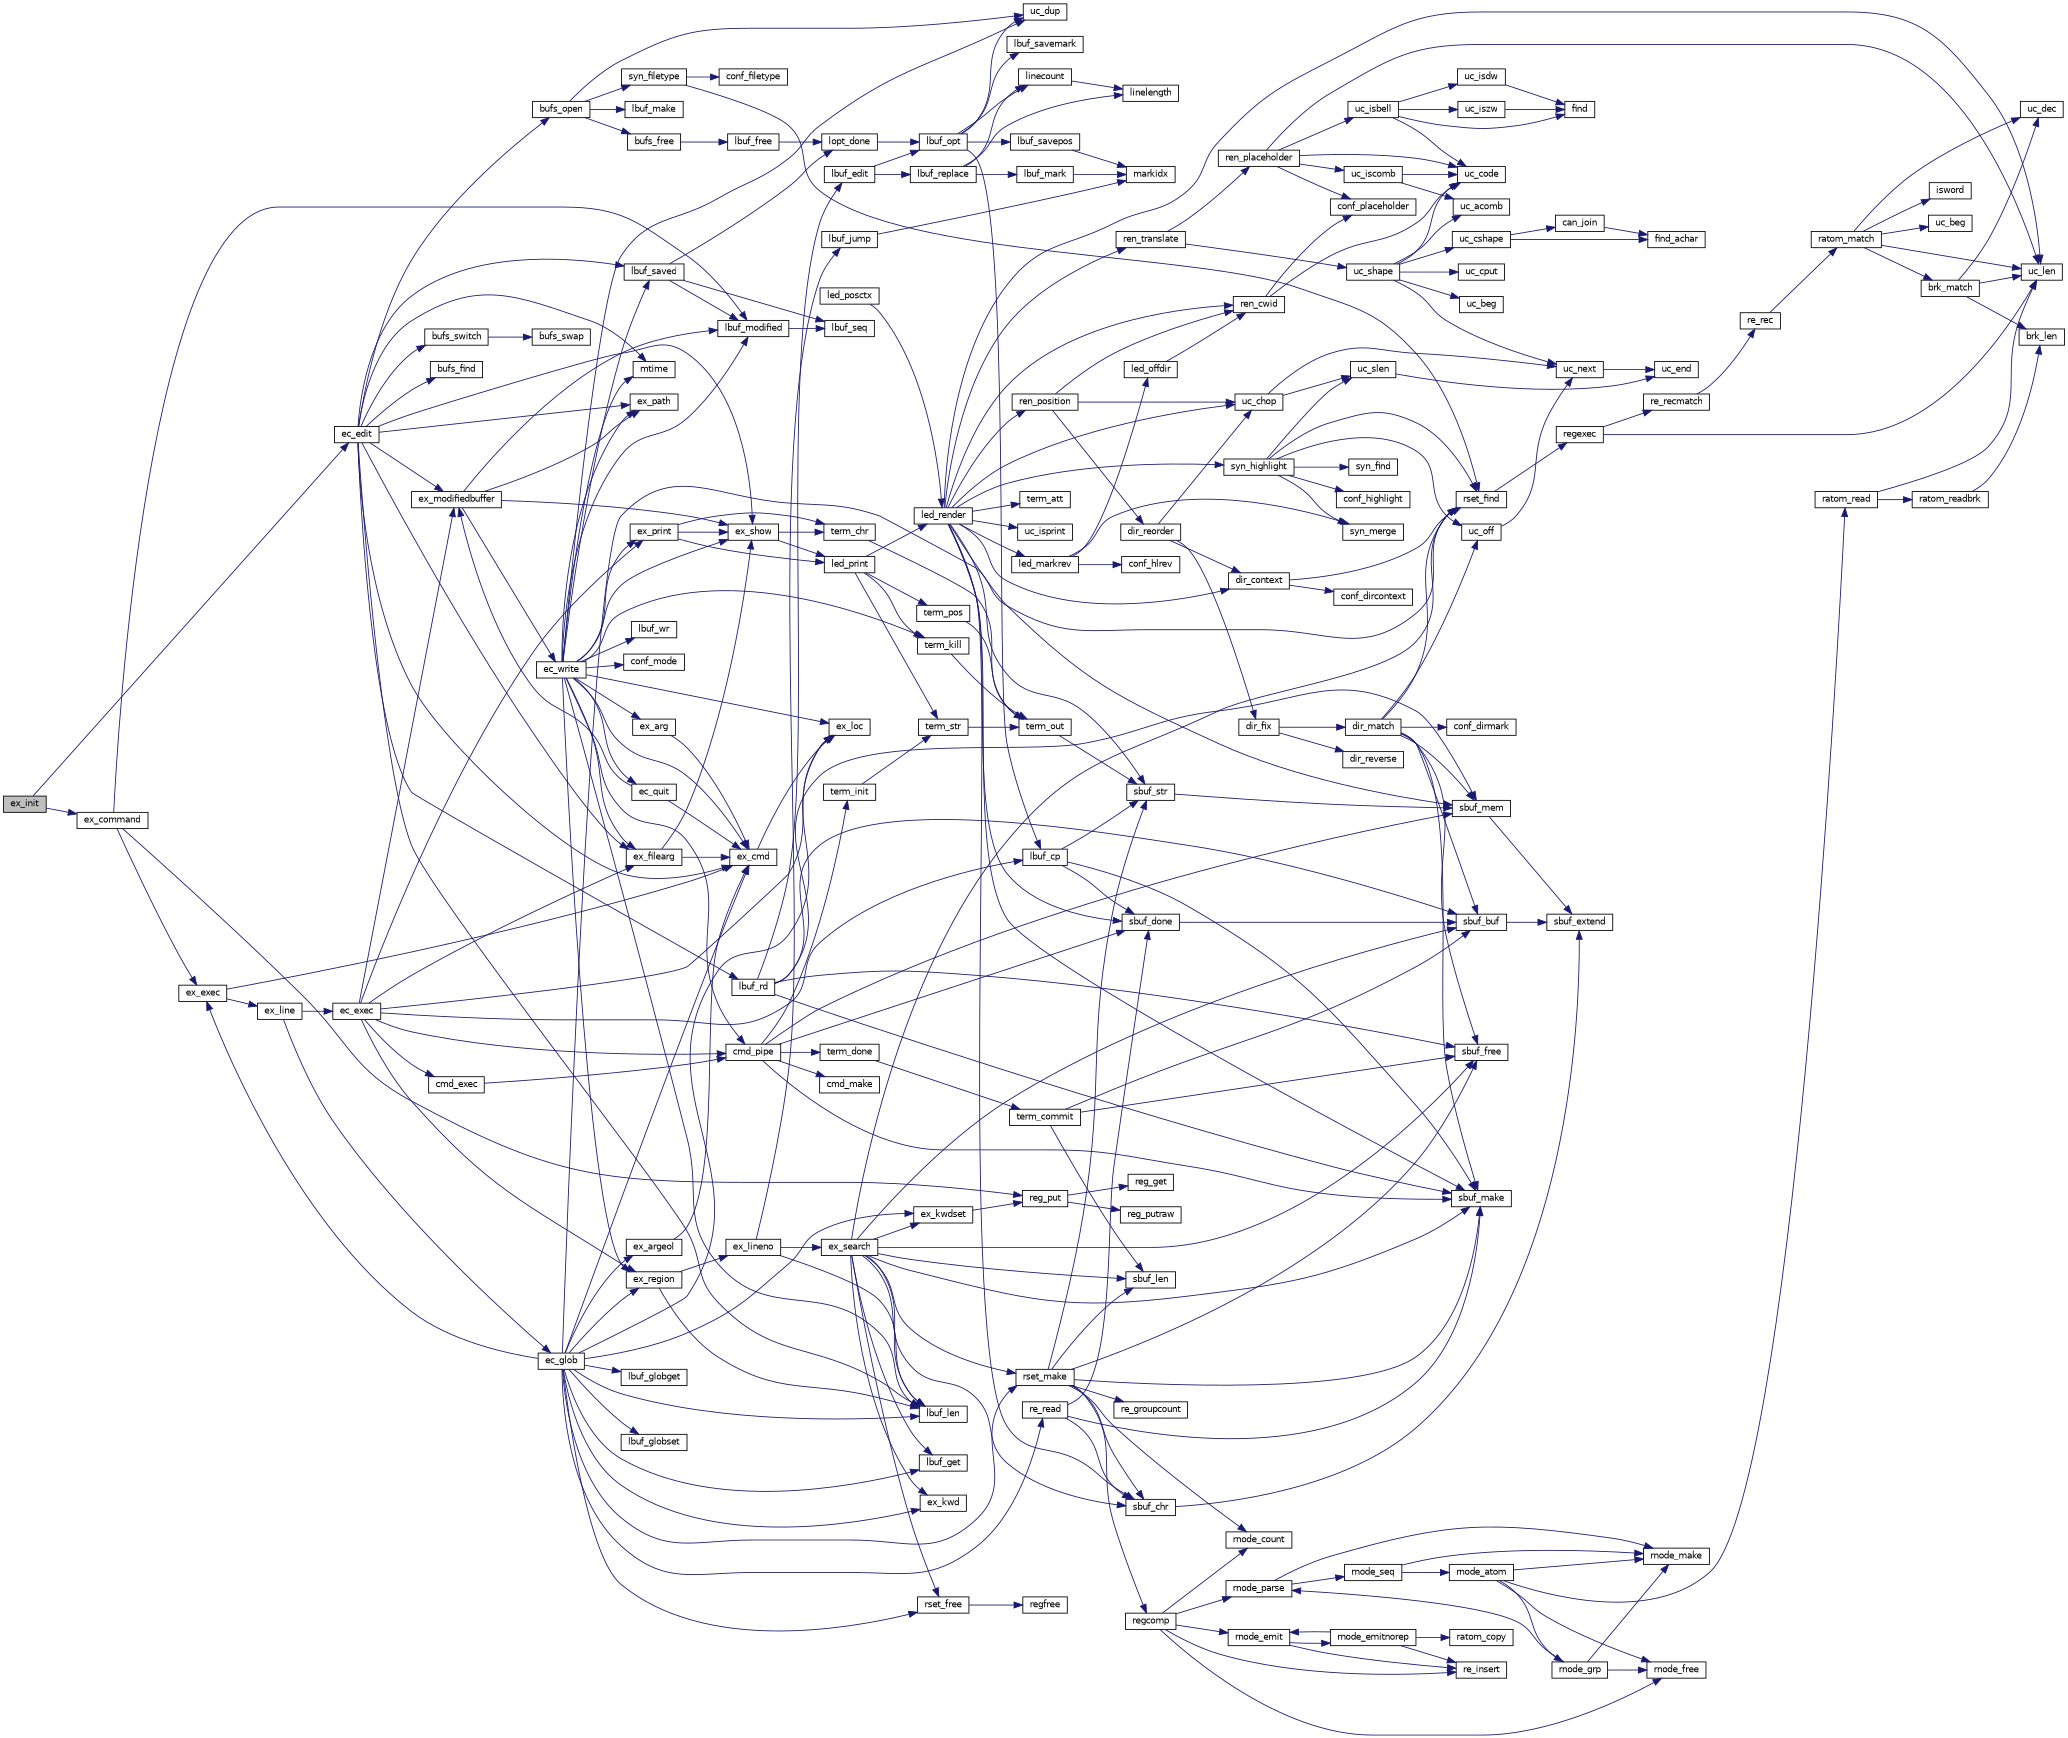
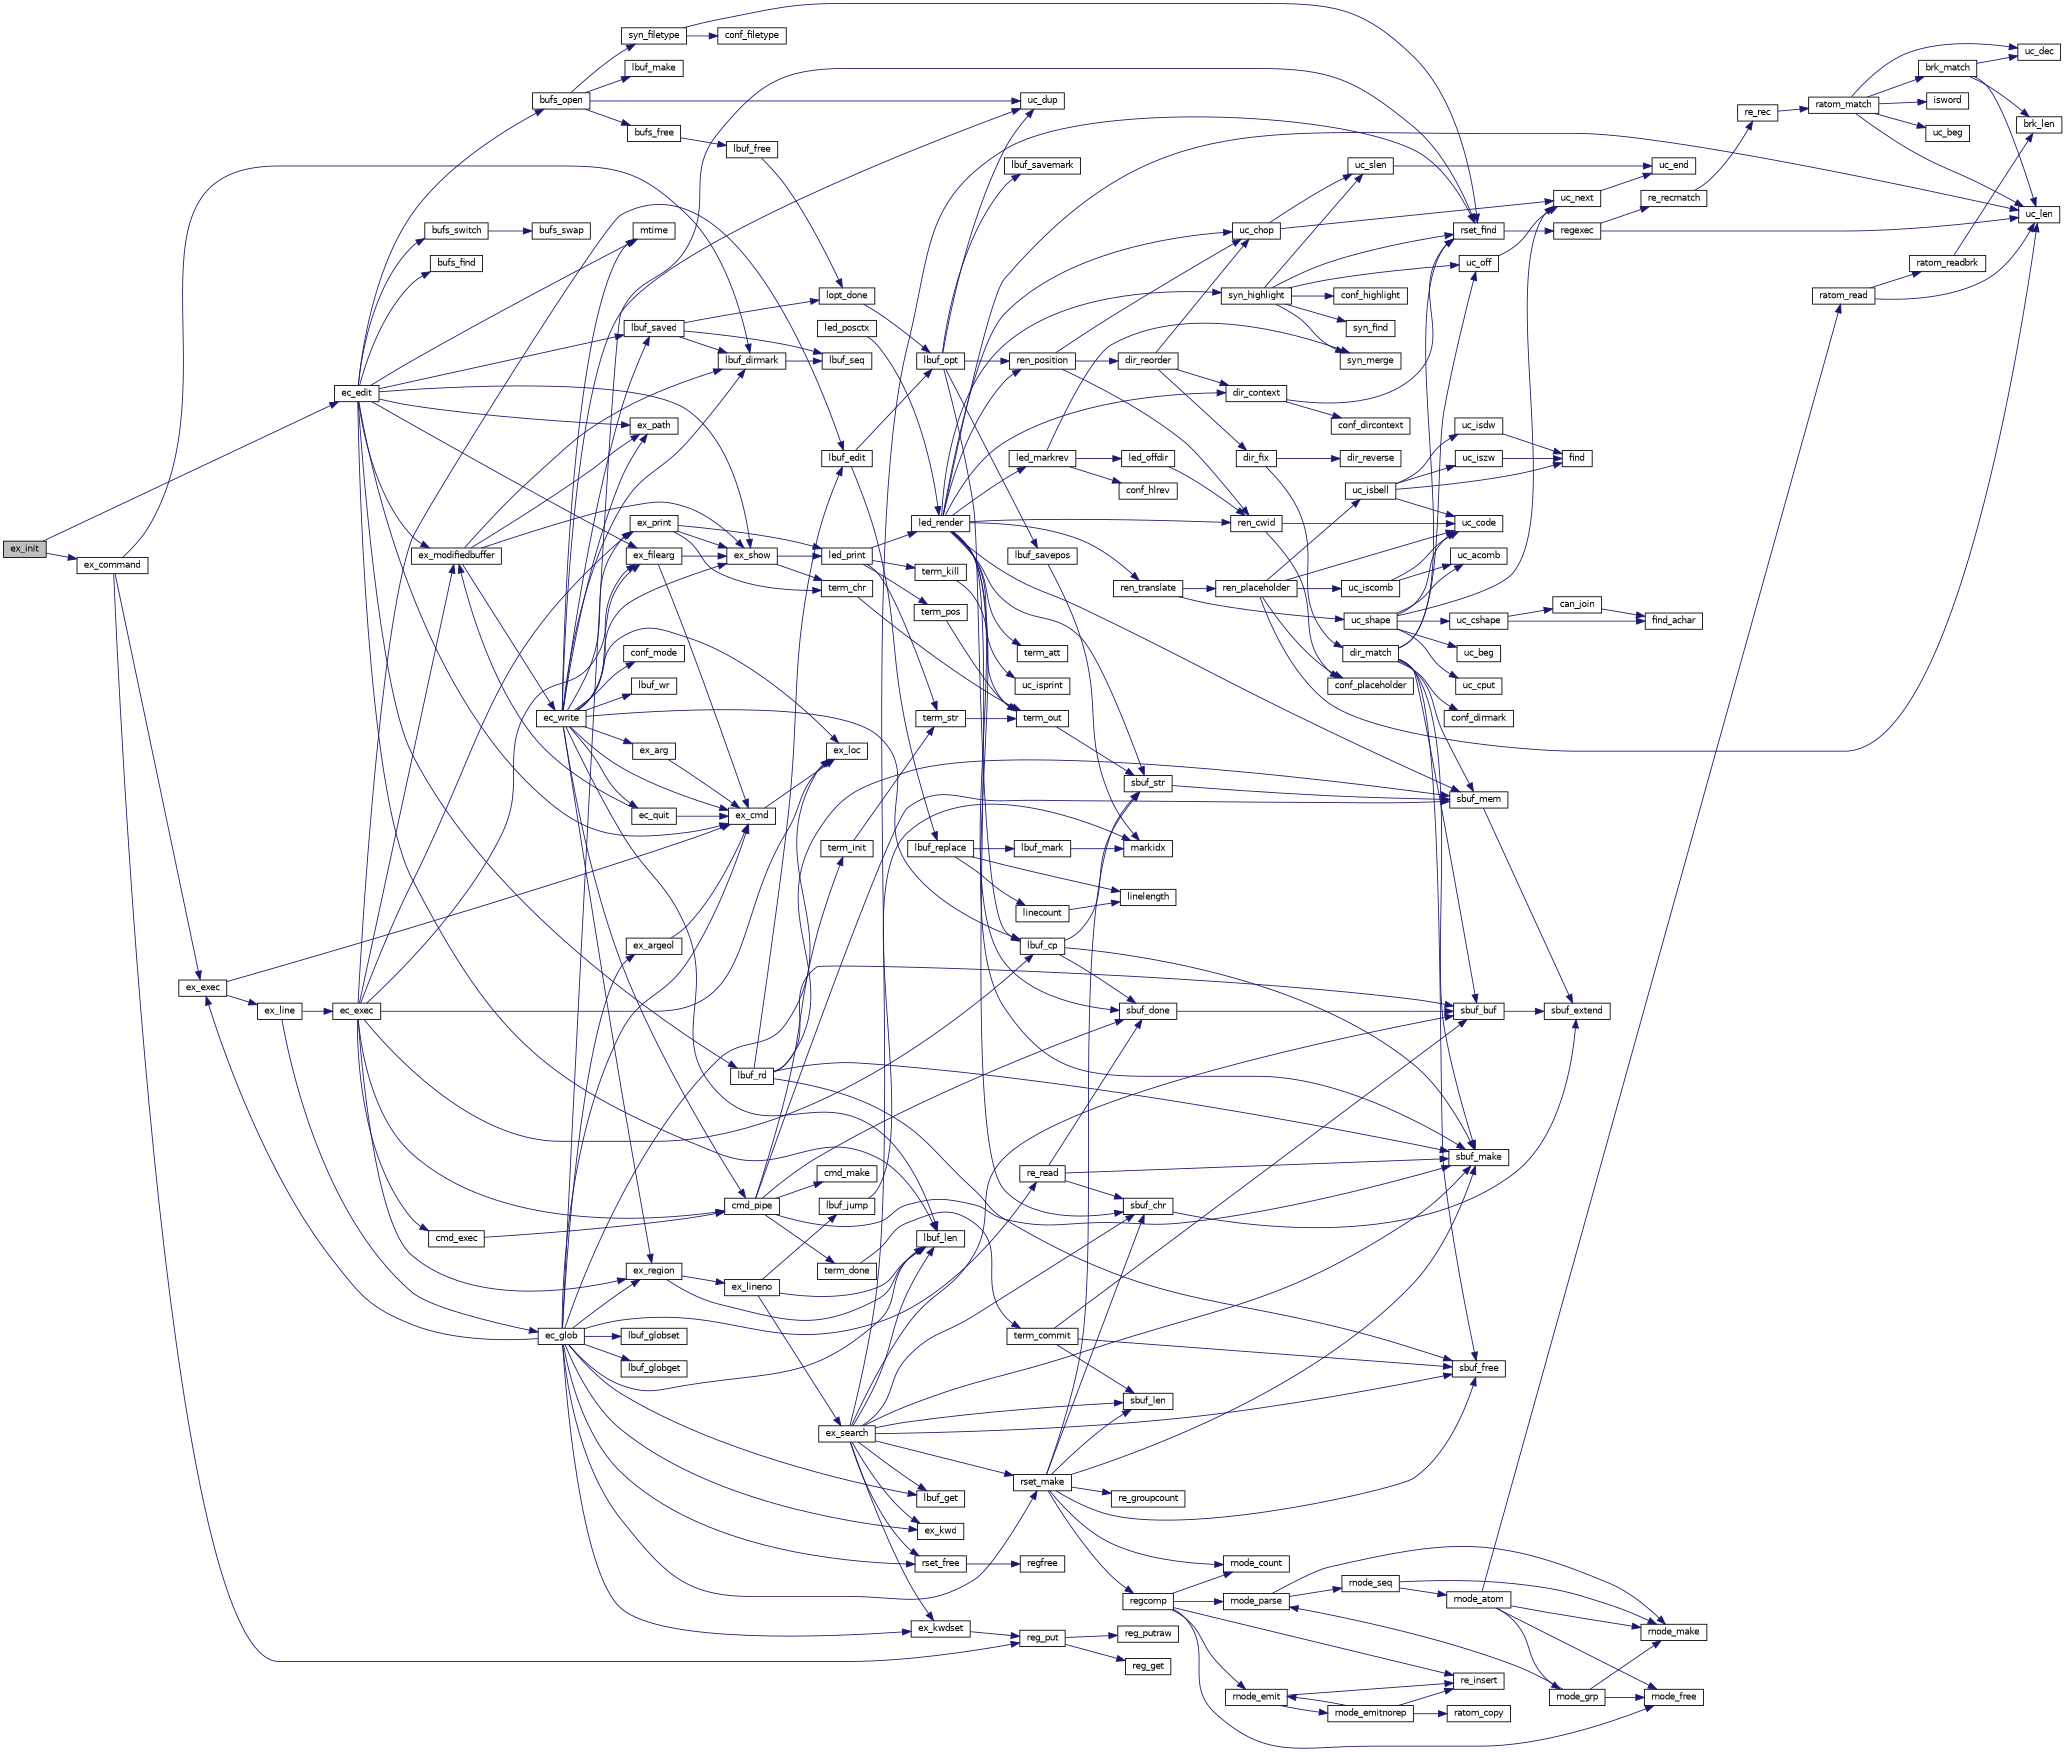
(990, 110) -> (983, 361)
(753, 329) -> (752, 361)
none -> (481, 423)
(739, 591) -> (864, 729)
